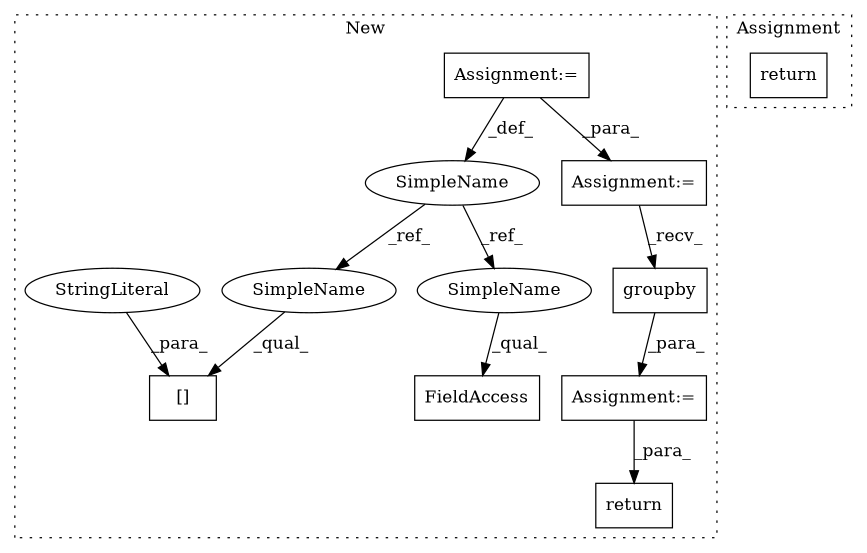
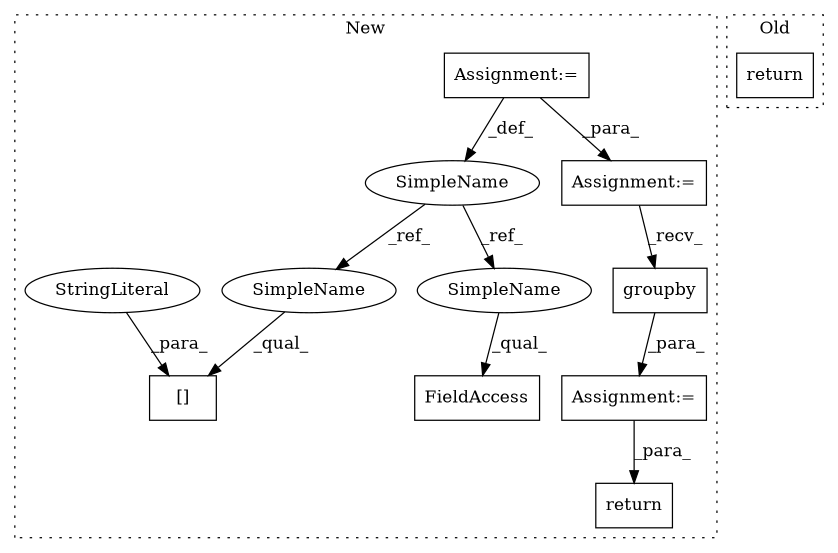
(789, 29) -> (775, 29)
